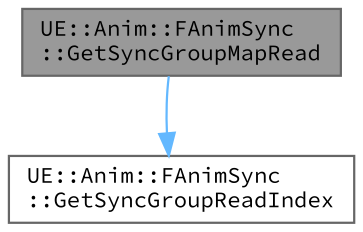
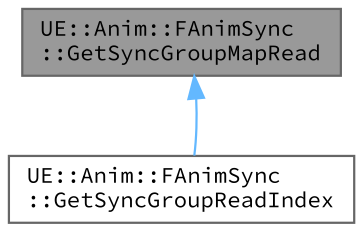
(167, 105) -> (196, 127)
